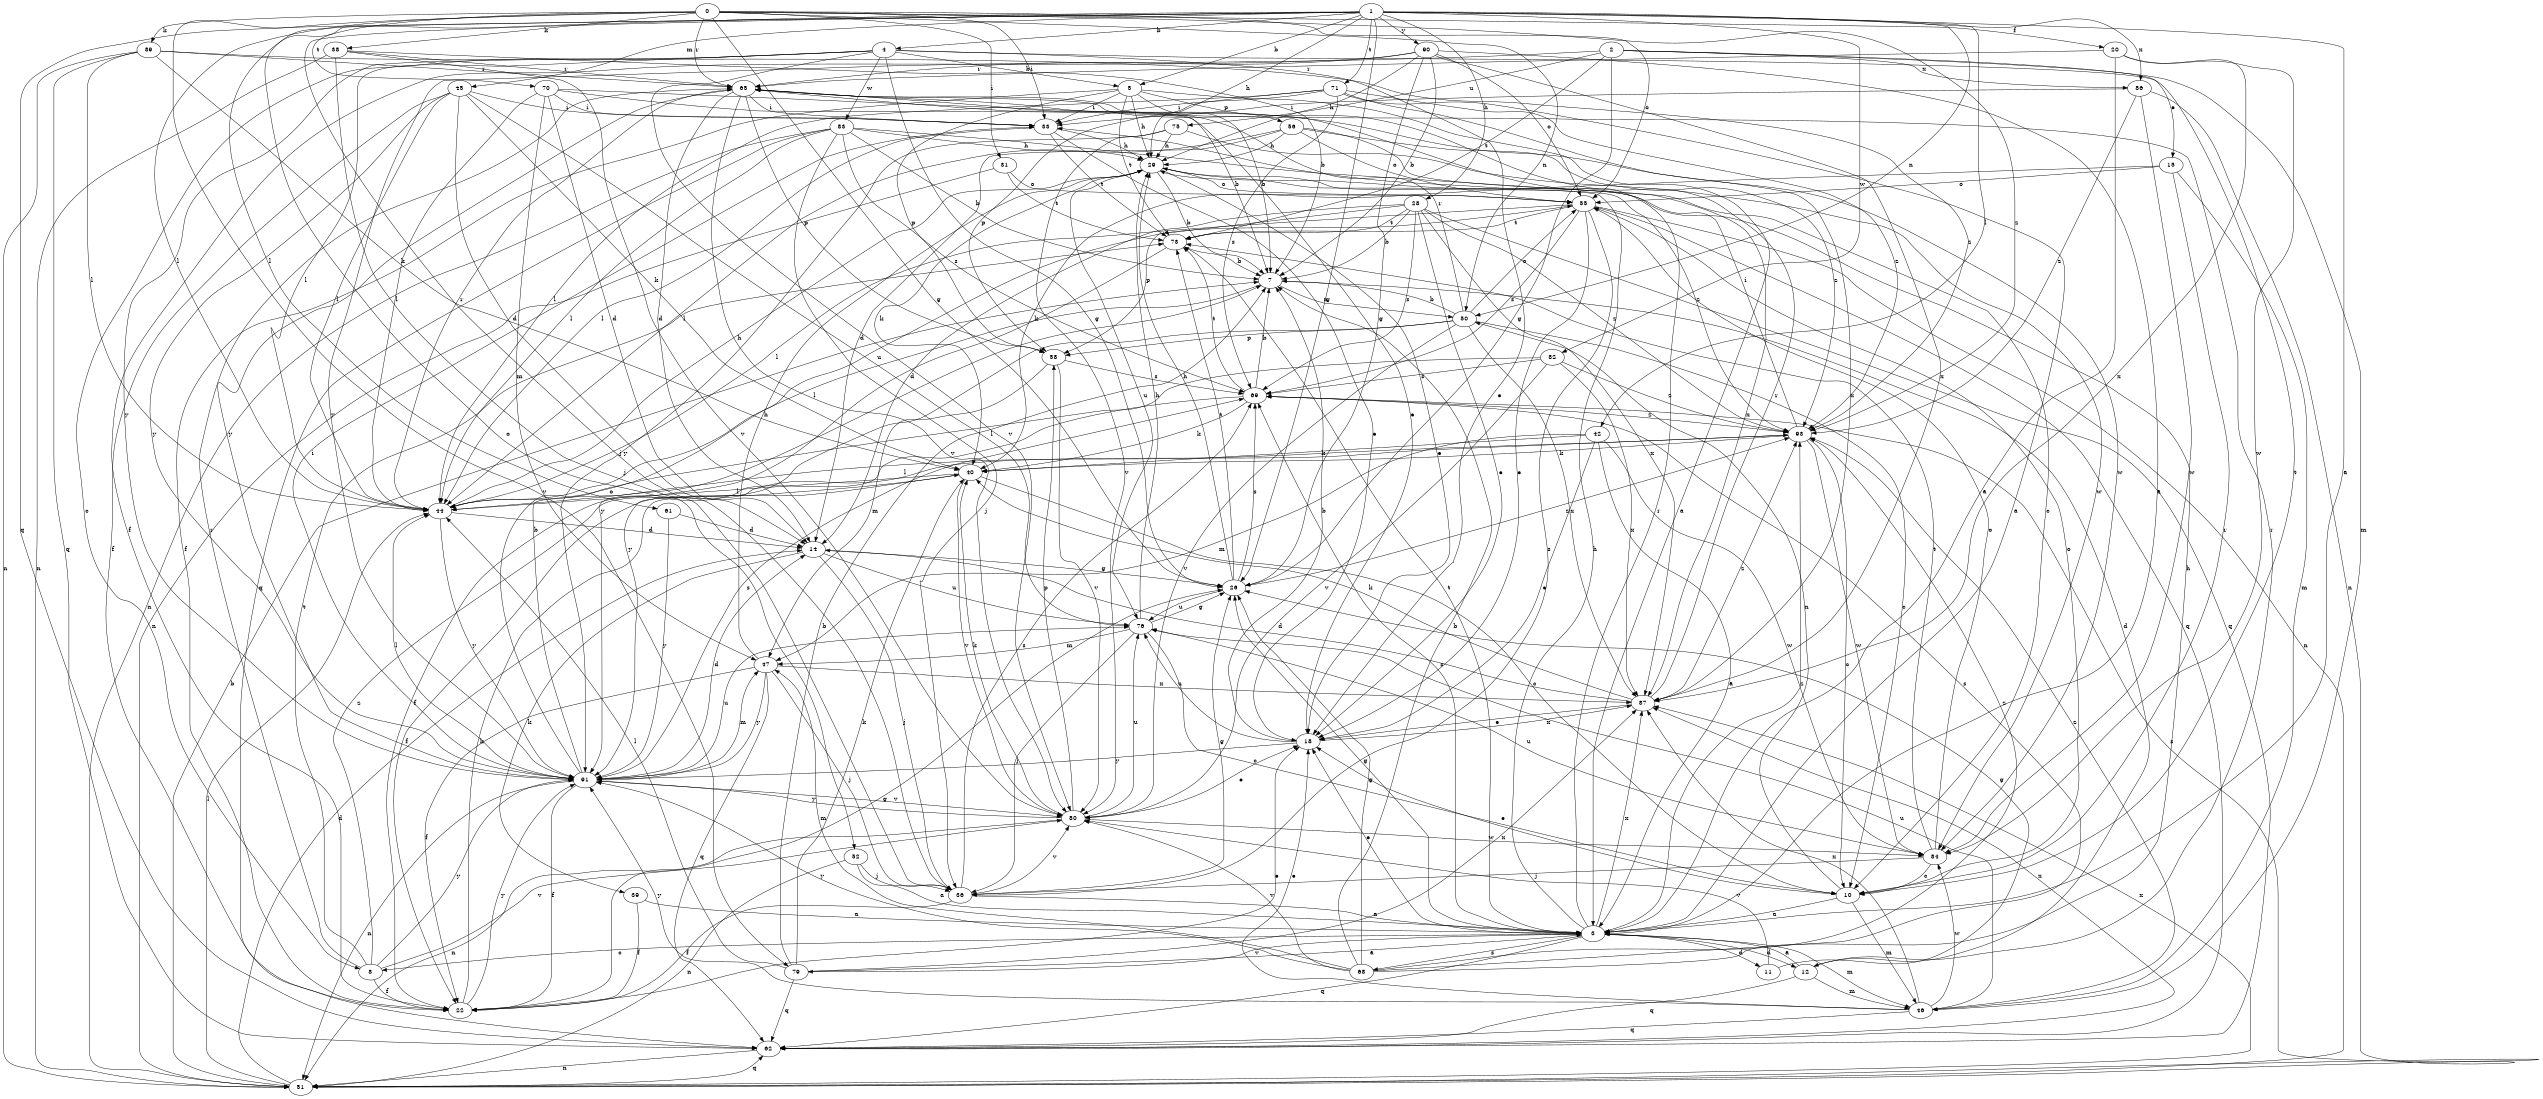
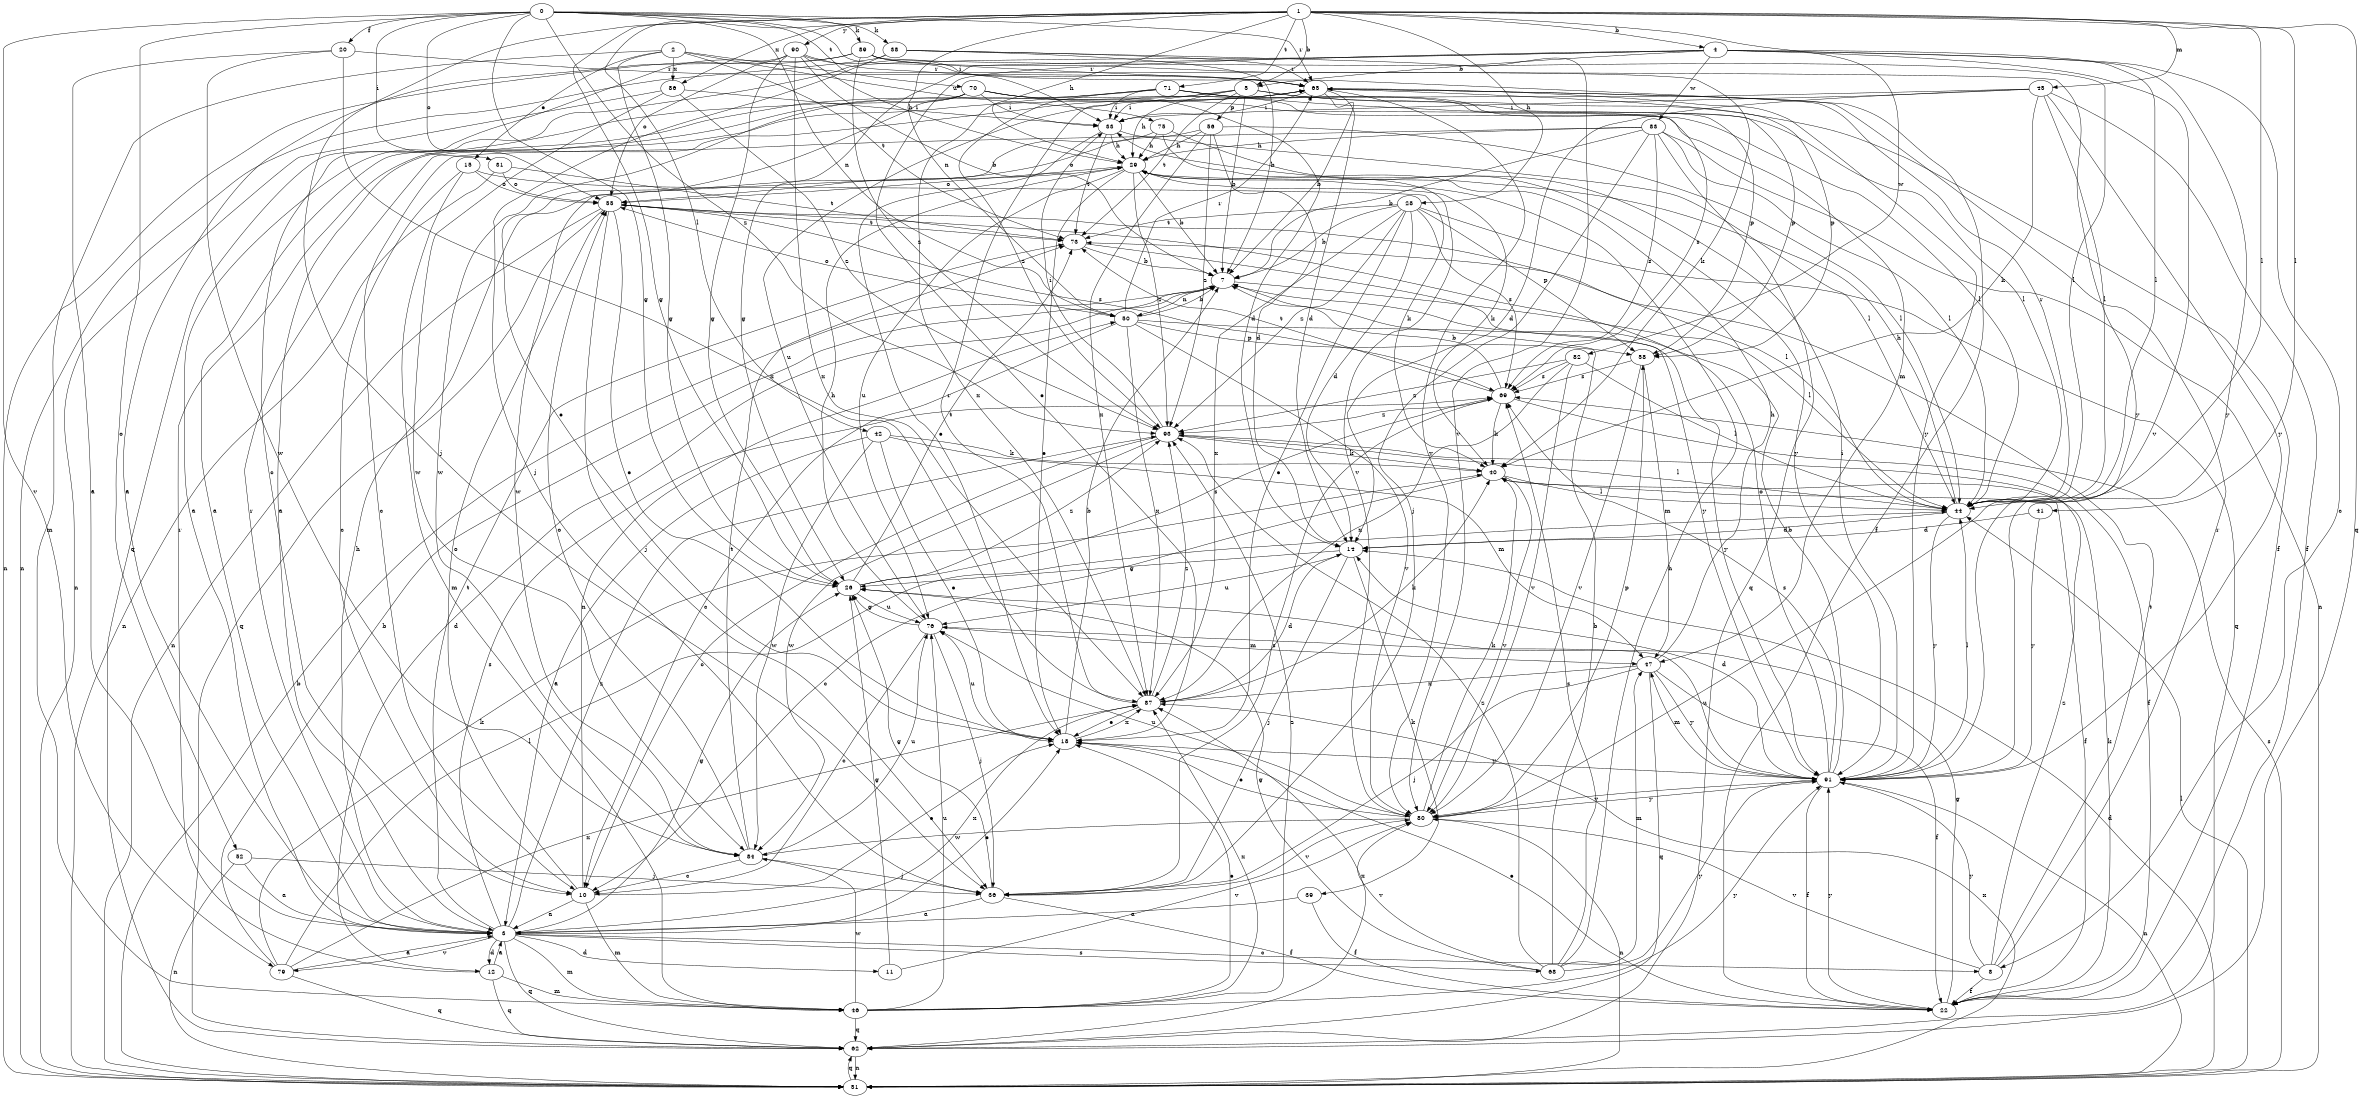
(2344, 281) -> (211, 294)
(1182, 377) -> none
(2296, 473) -> (272, 473)
(669, 511) -> (2040, 511)
(2225, 530) -> (342, 530)
(1549, 549) -> (646, 549)
